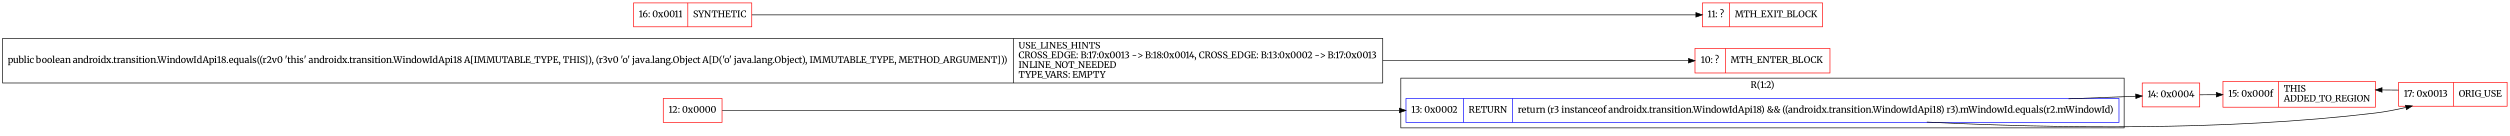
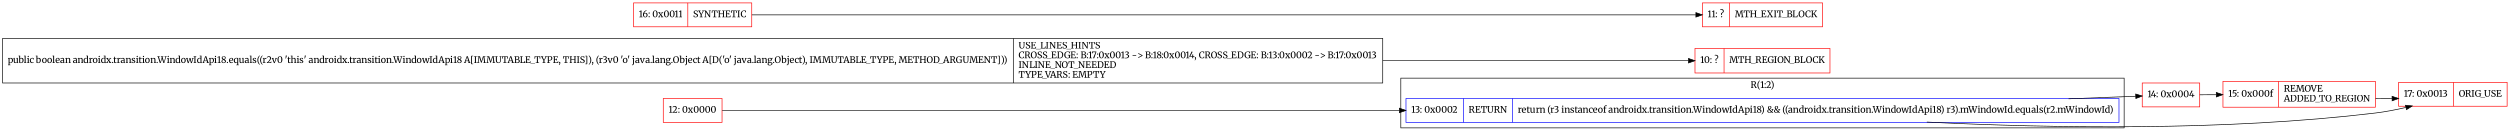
(1777, 60) -> (1777, 60)
(2295, 89) -> (2303, 89)
(2390, 90) -> (2384, 99)
